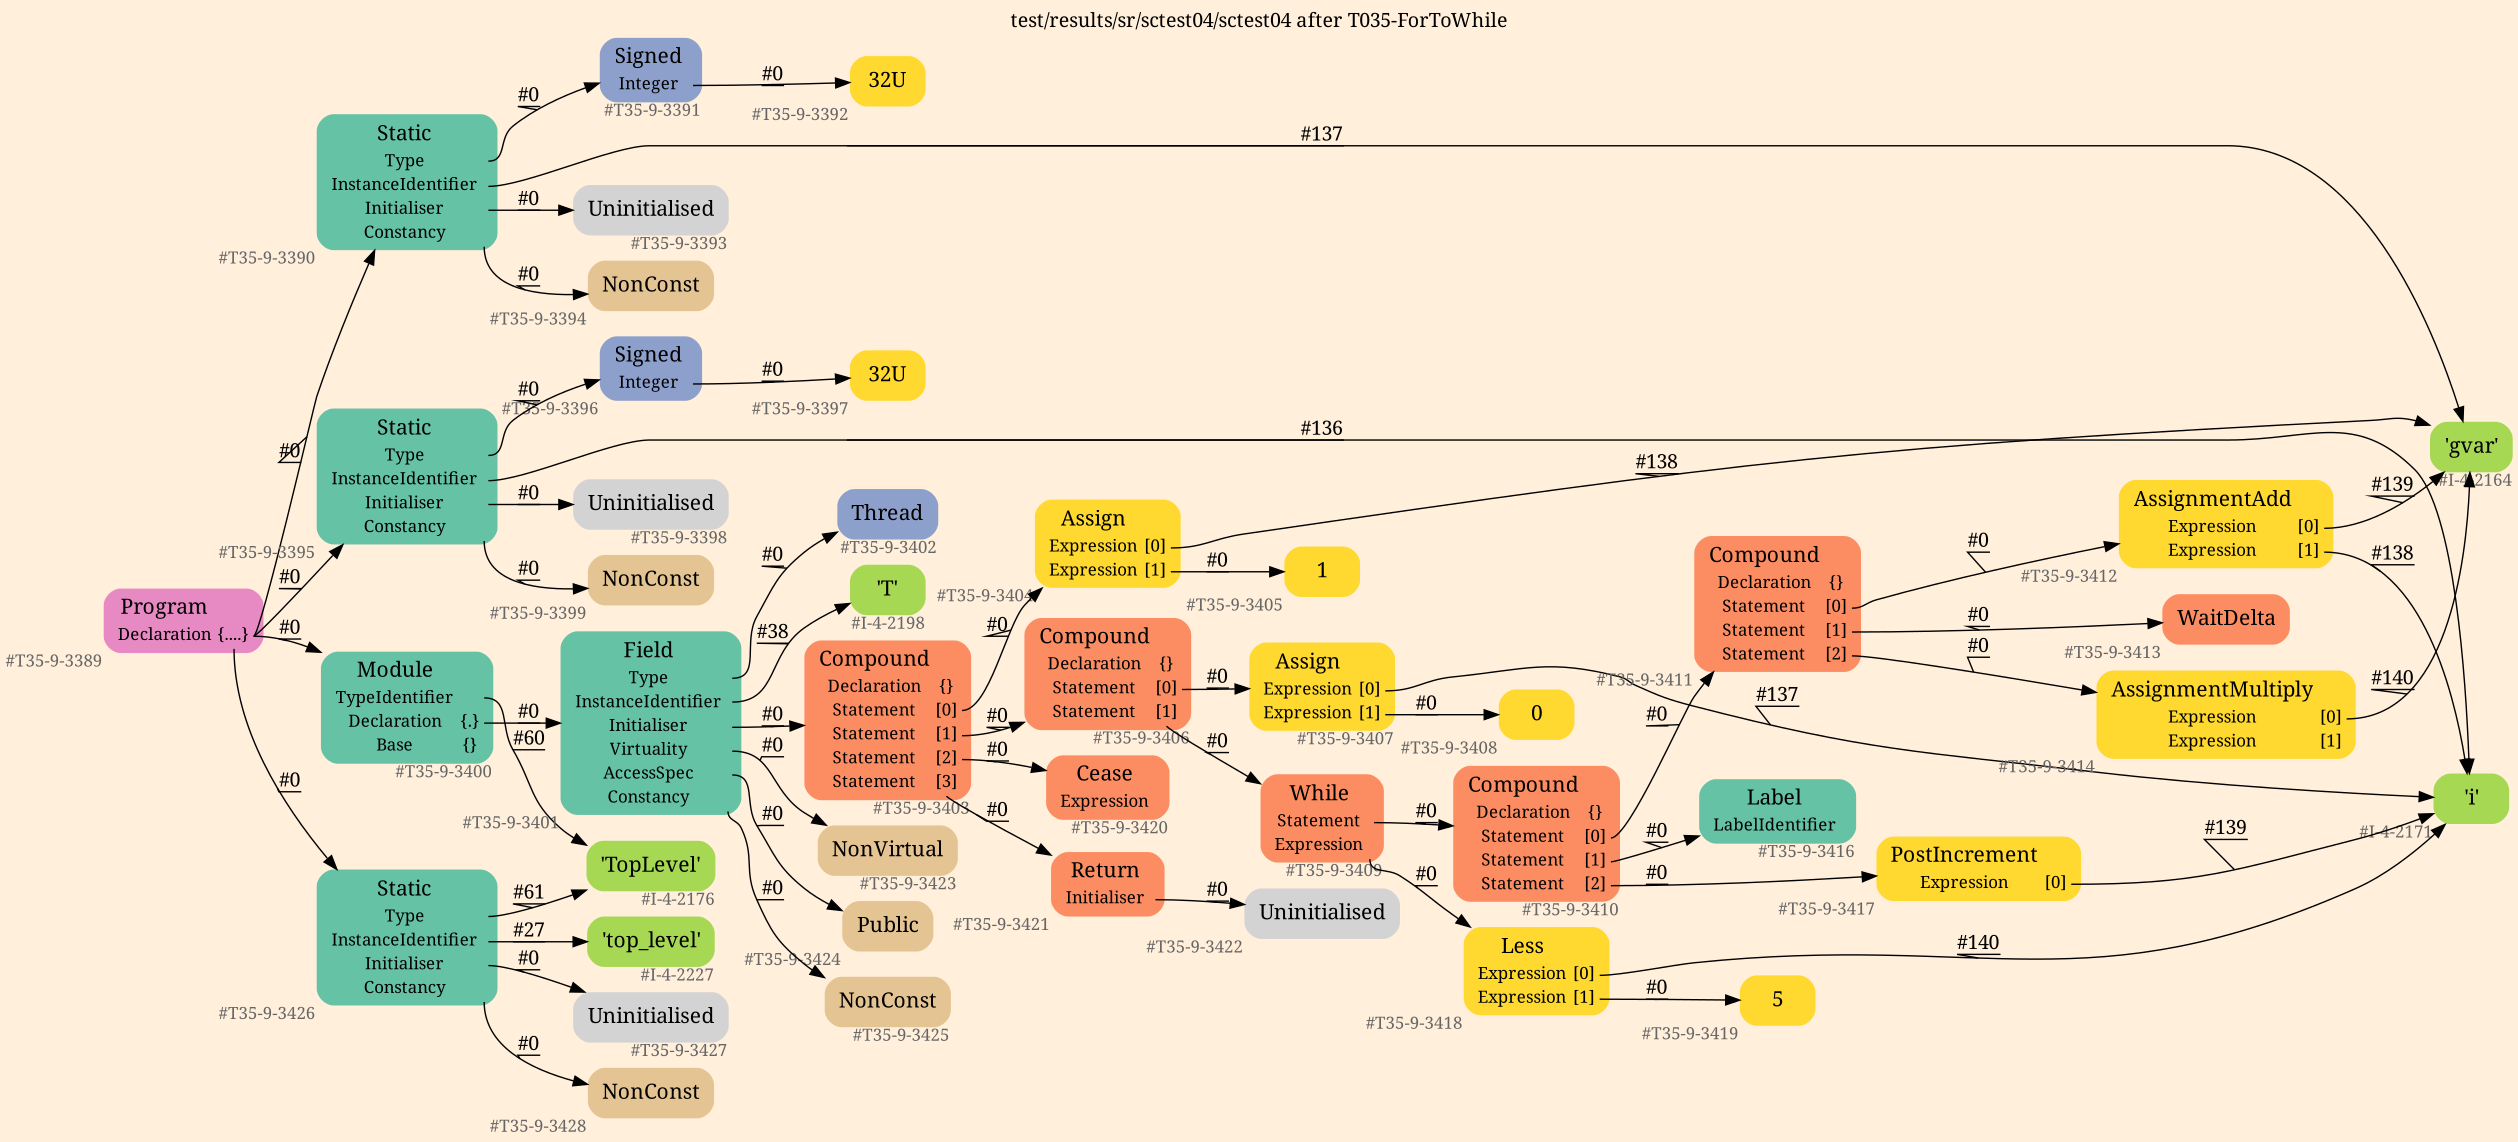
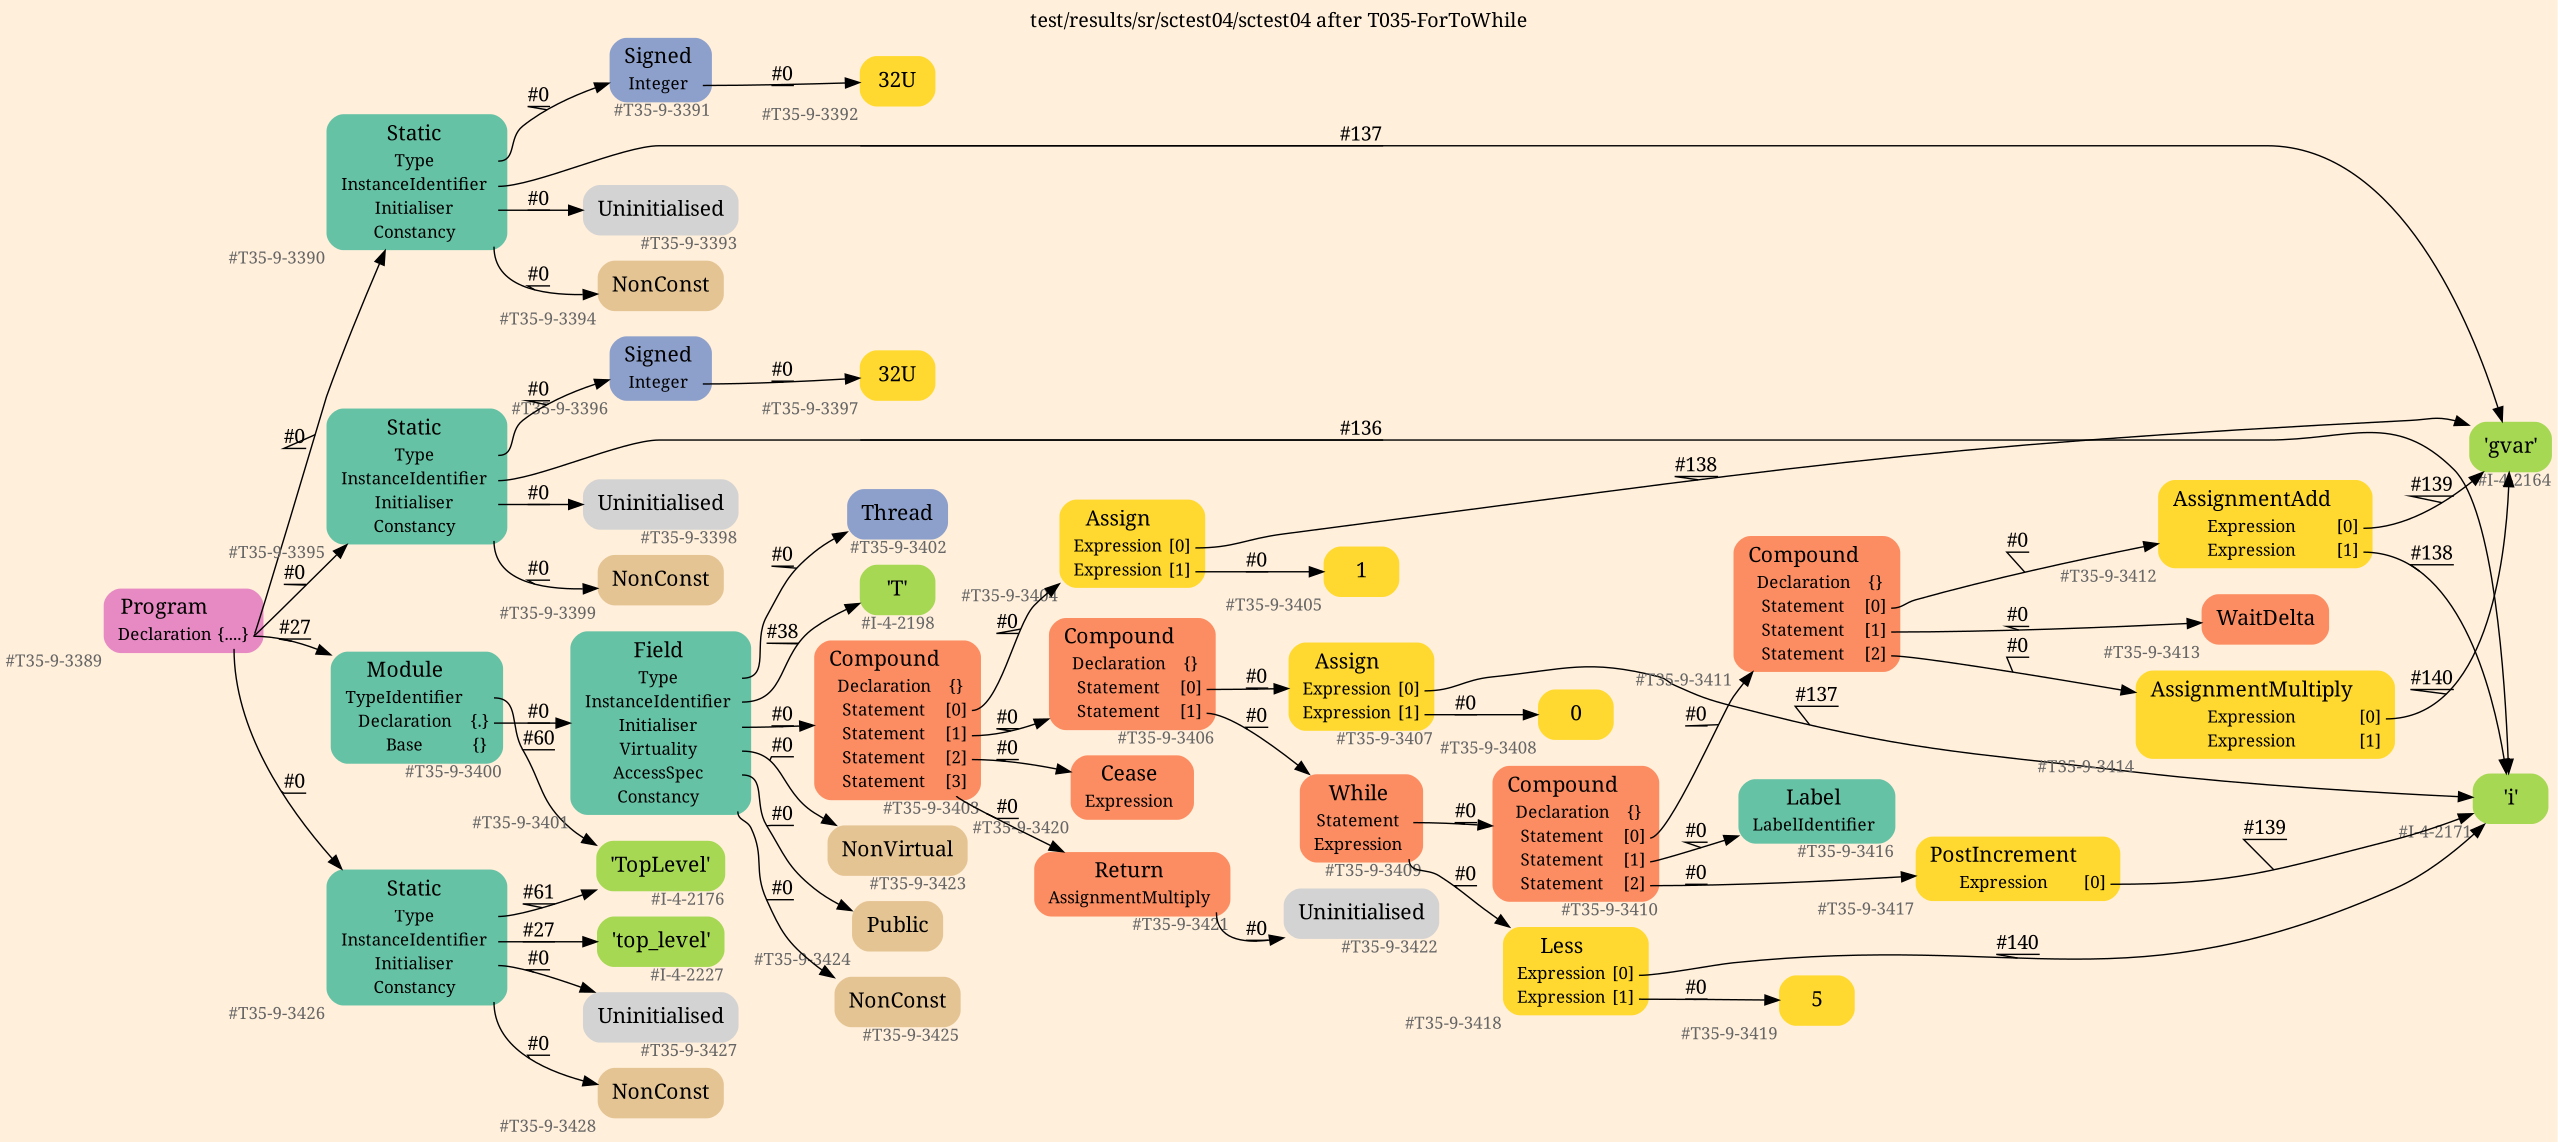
(290, 629) -> (295, 629)
(1106, 898) -> (1130, 898)
